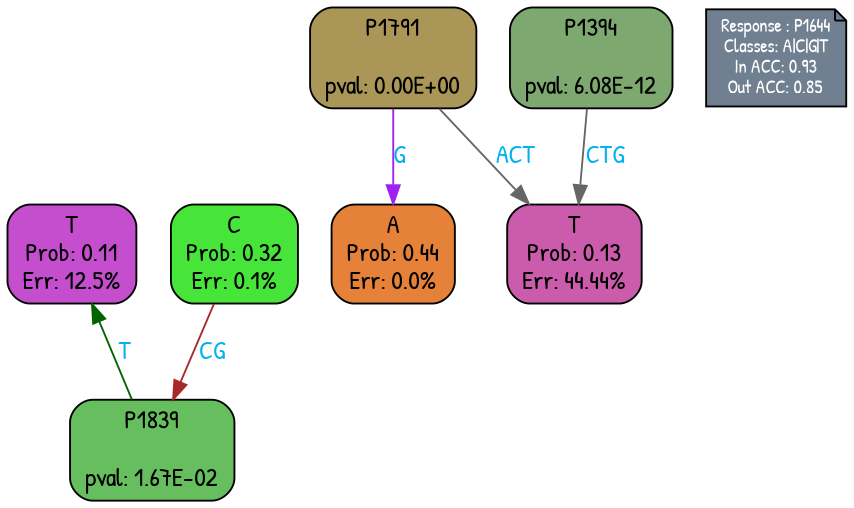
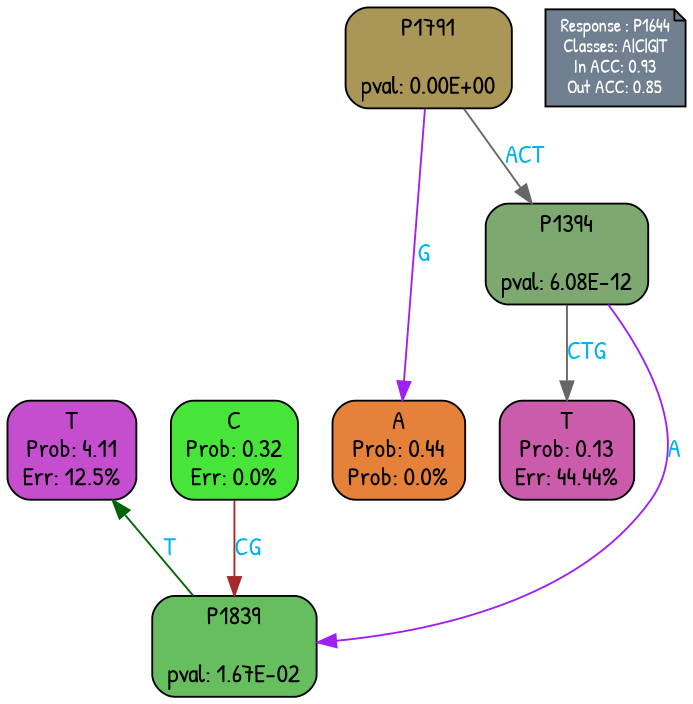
(478, 149) -> (492, 148)
(72, 254) -> (72, 450)
(234, 254) -> (234, 450)
(393, 254) -> (399, 450)
none -> (601, 550)
